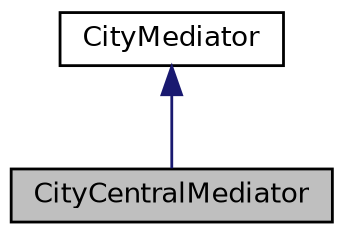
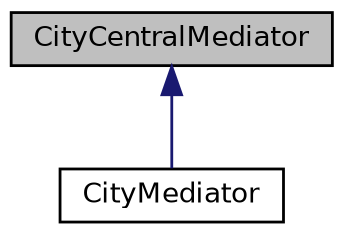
(172, 132) -> (172, 132)
